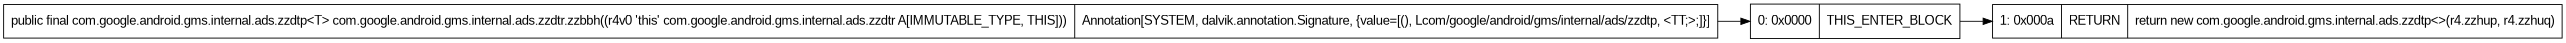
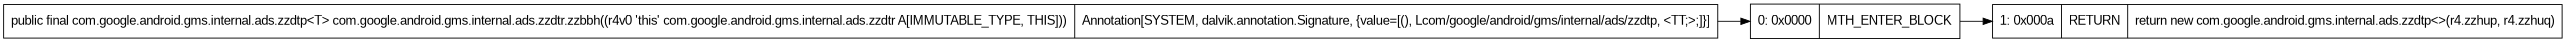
(1890, 21) -> (1889, 21)
